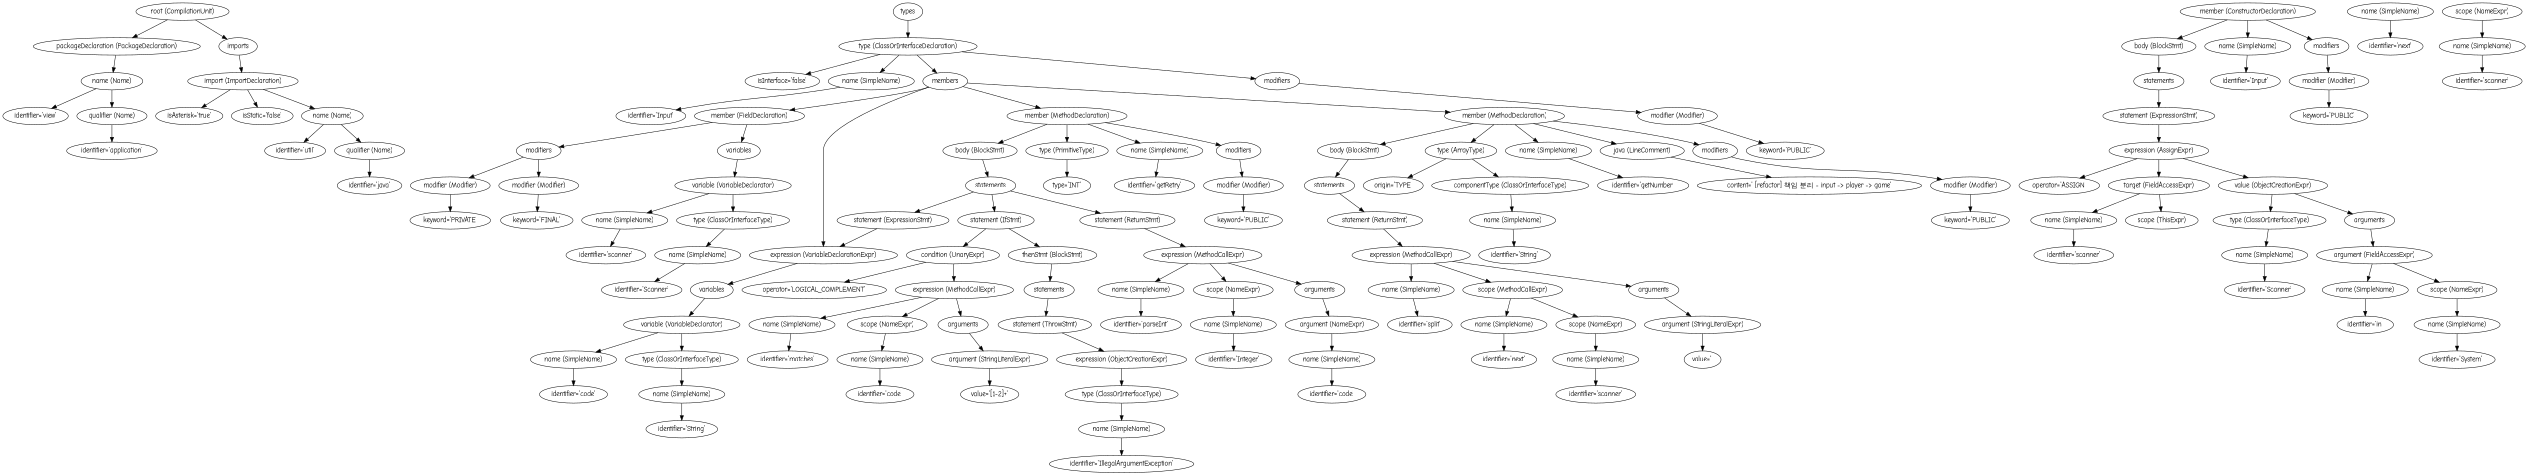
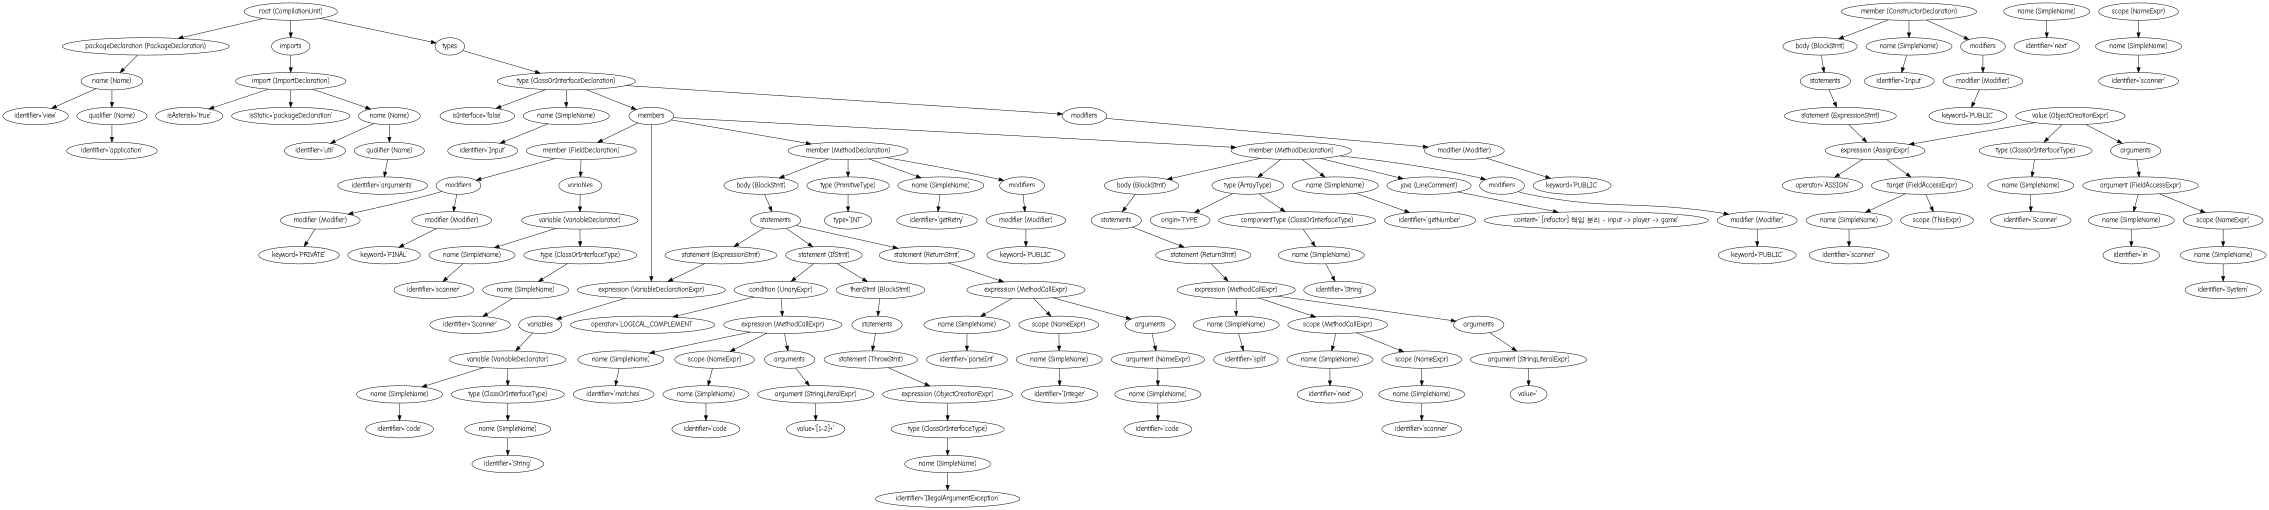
none -> (376, 30)
(262, 116) -> (291, 116)
(2213, 167) -> (1974, 133)
(370, 186) -> (383, 186)
